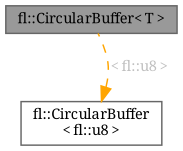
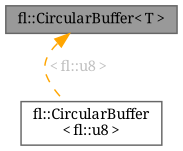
(107, 60) -> (46, 74)
